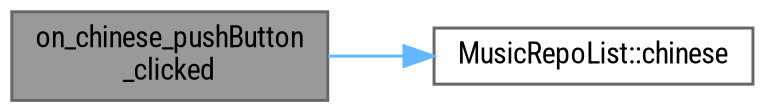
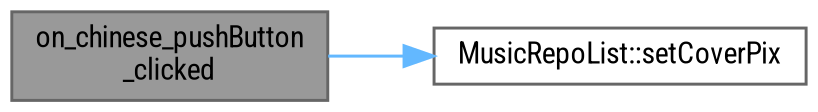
(594, 56) -> (620, 56)
